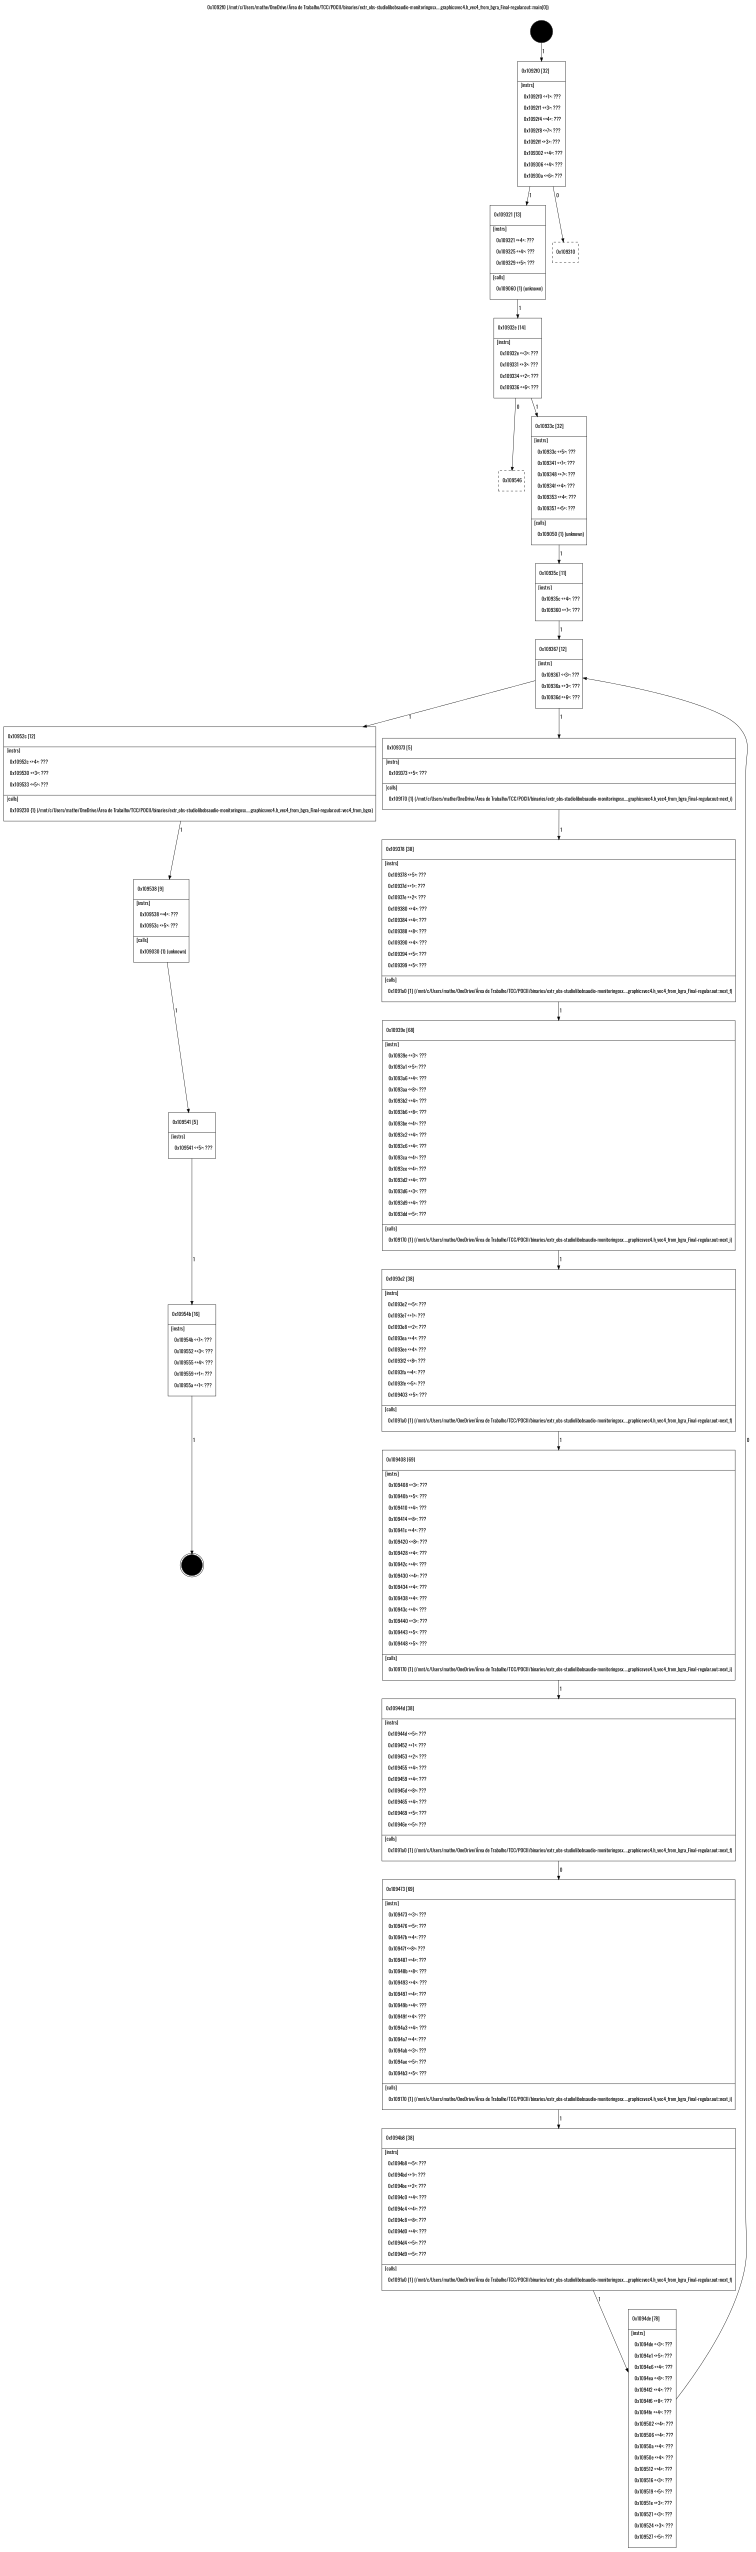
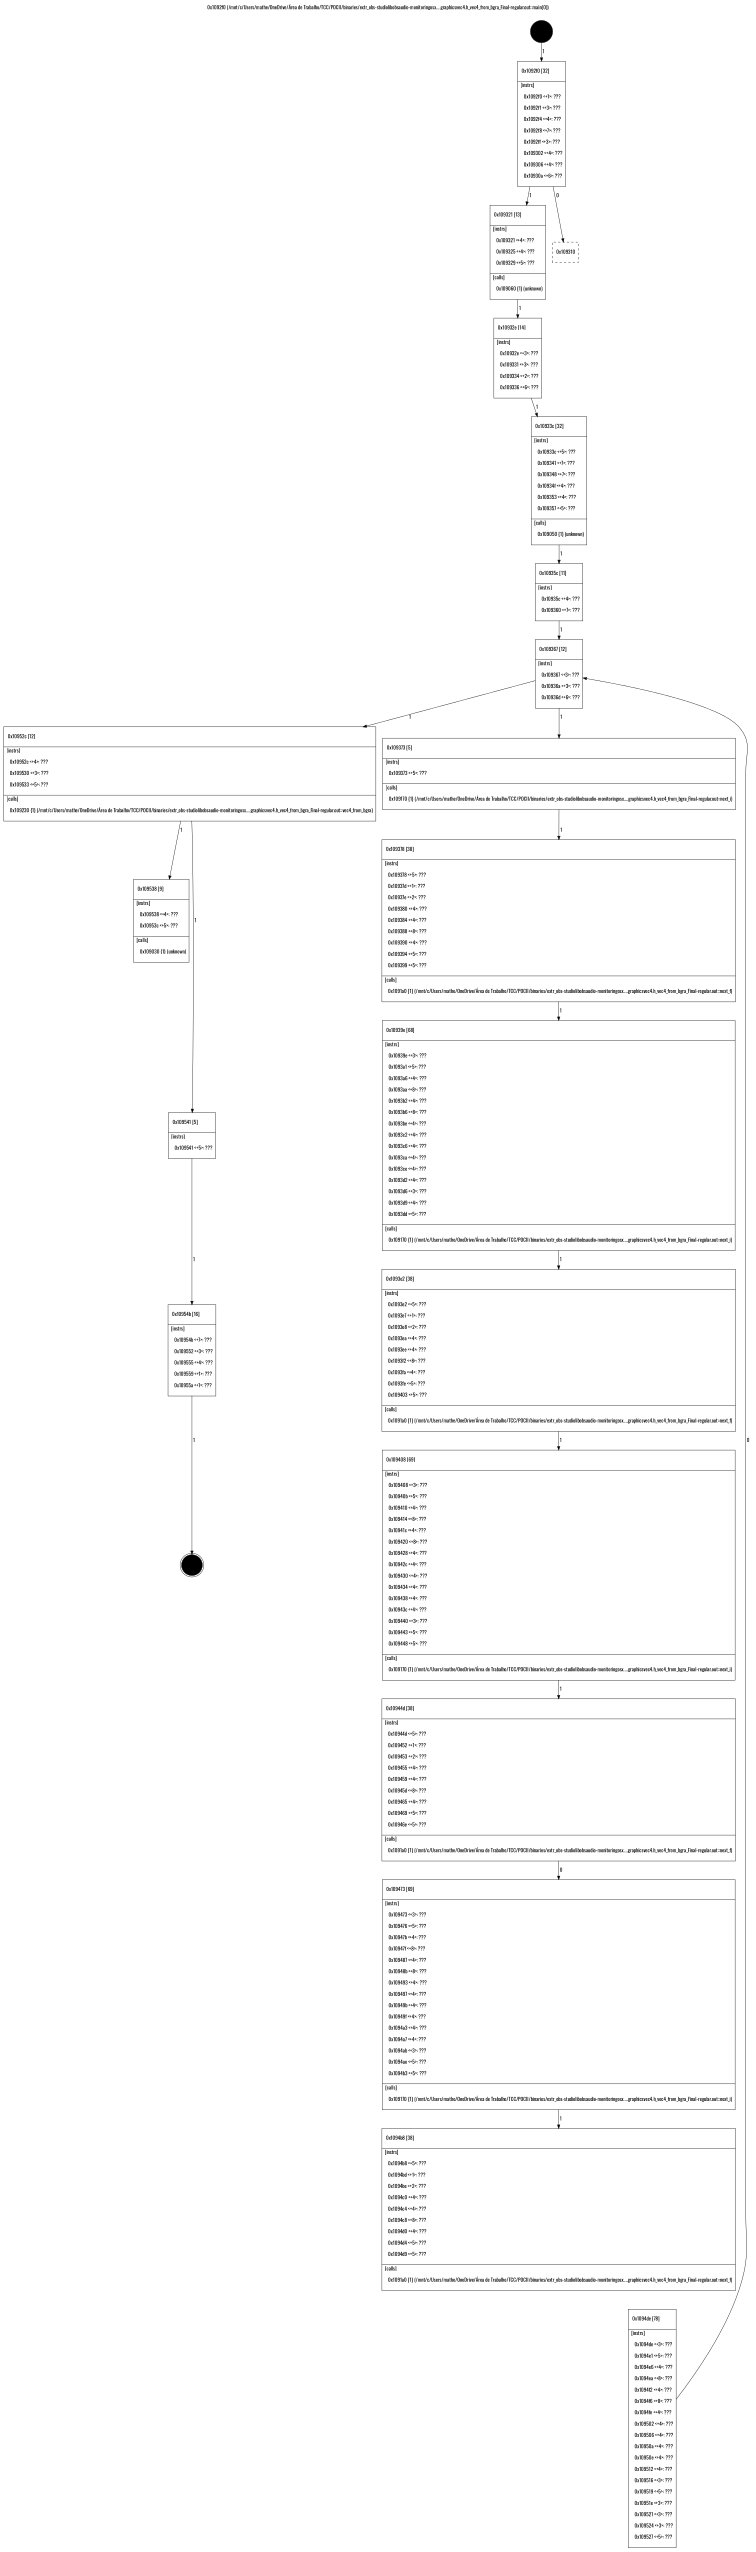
(512, 481) -> none
(178, 1036) -> (193, 965)
(610, 2330) -> none
